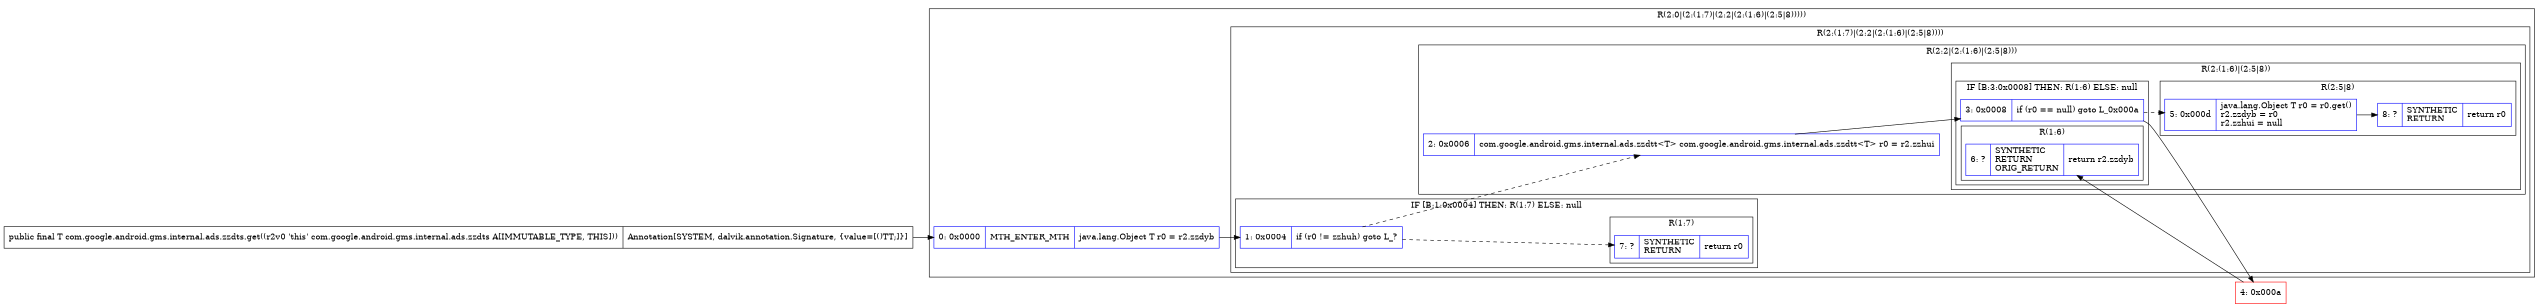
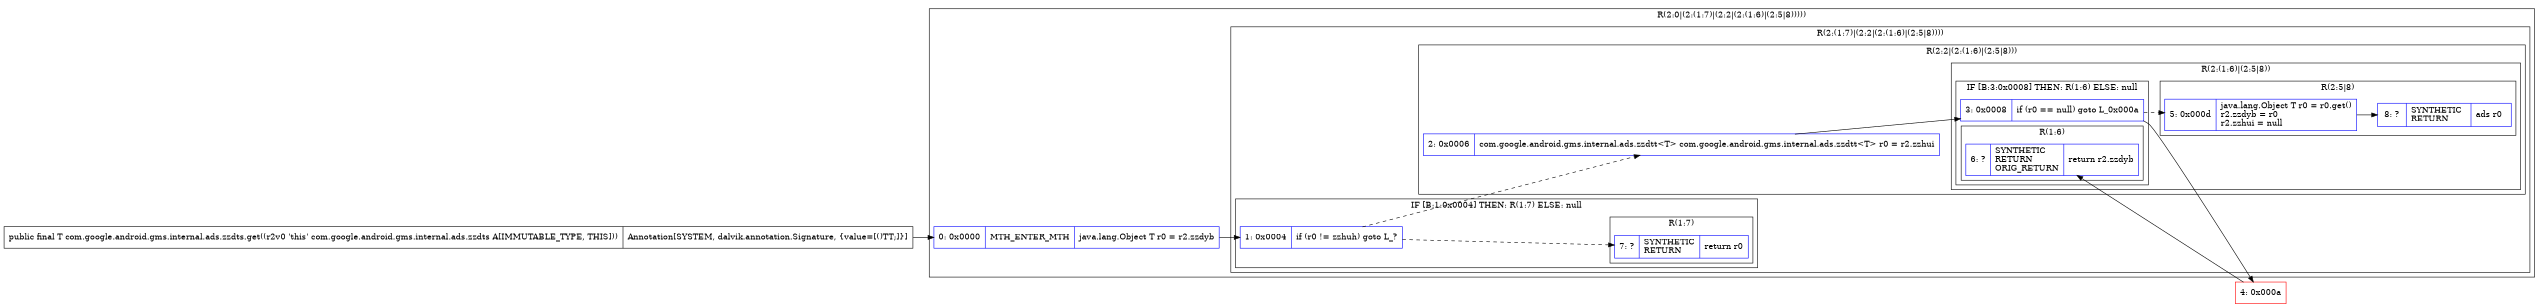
(2487, 115) -> (2489, 115)
